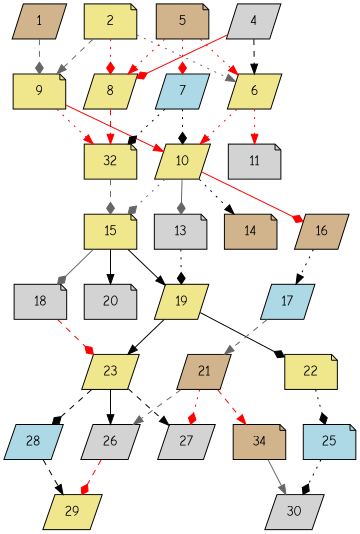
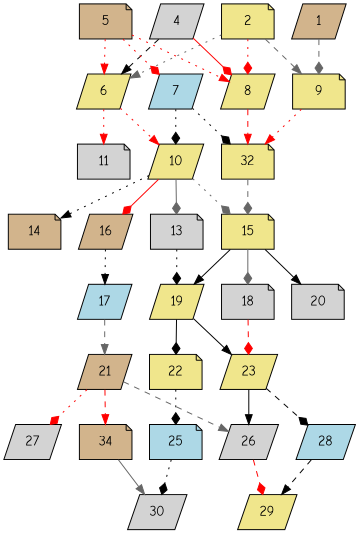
(104, 123) -> none
(145, 404) -> none
